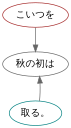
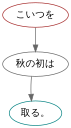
(40, 92) -> (31, 85)
